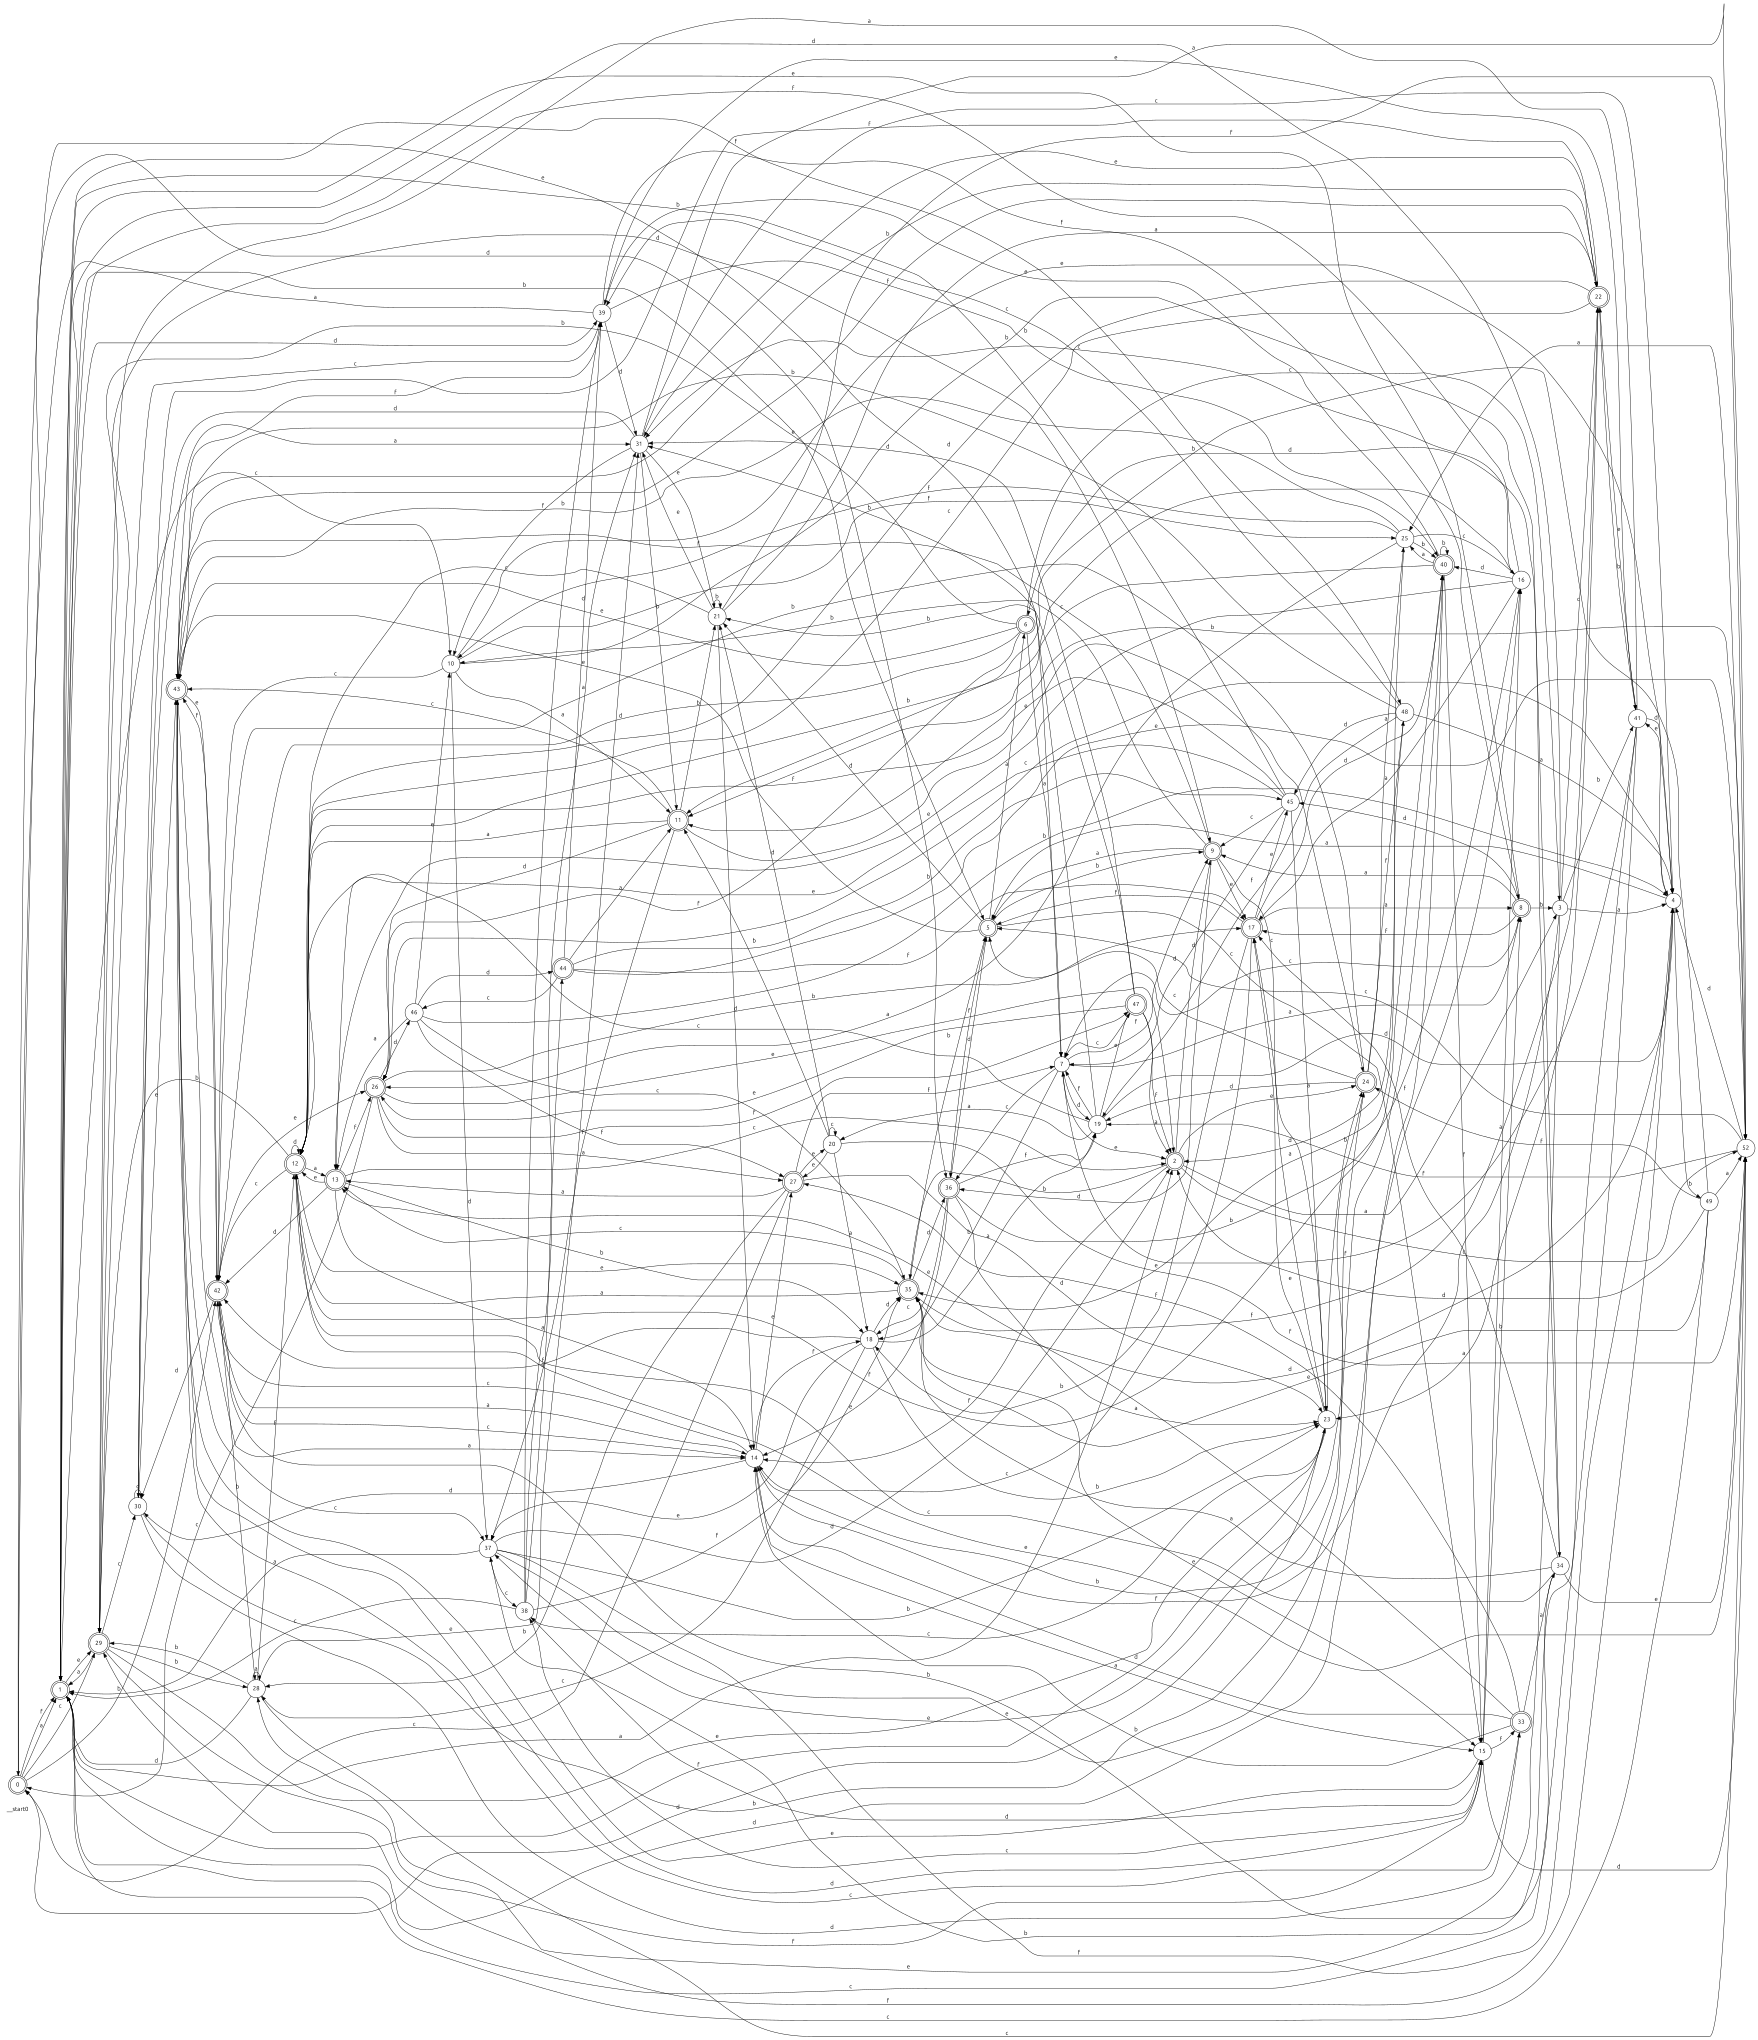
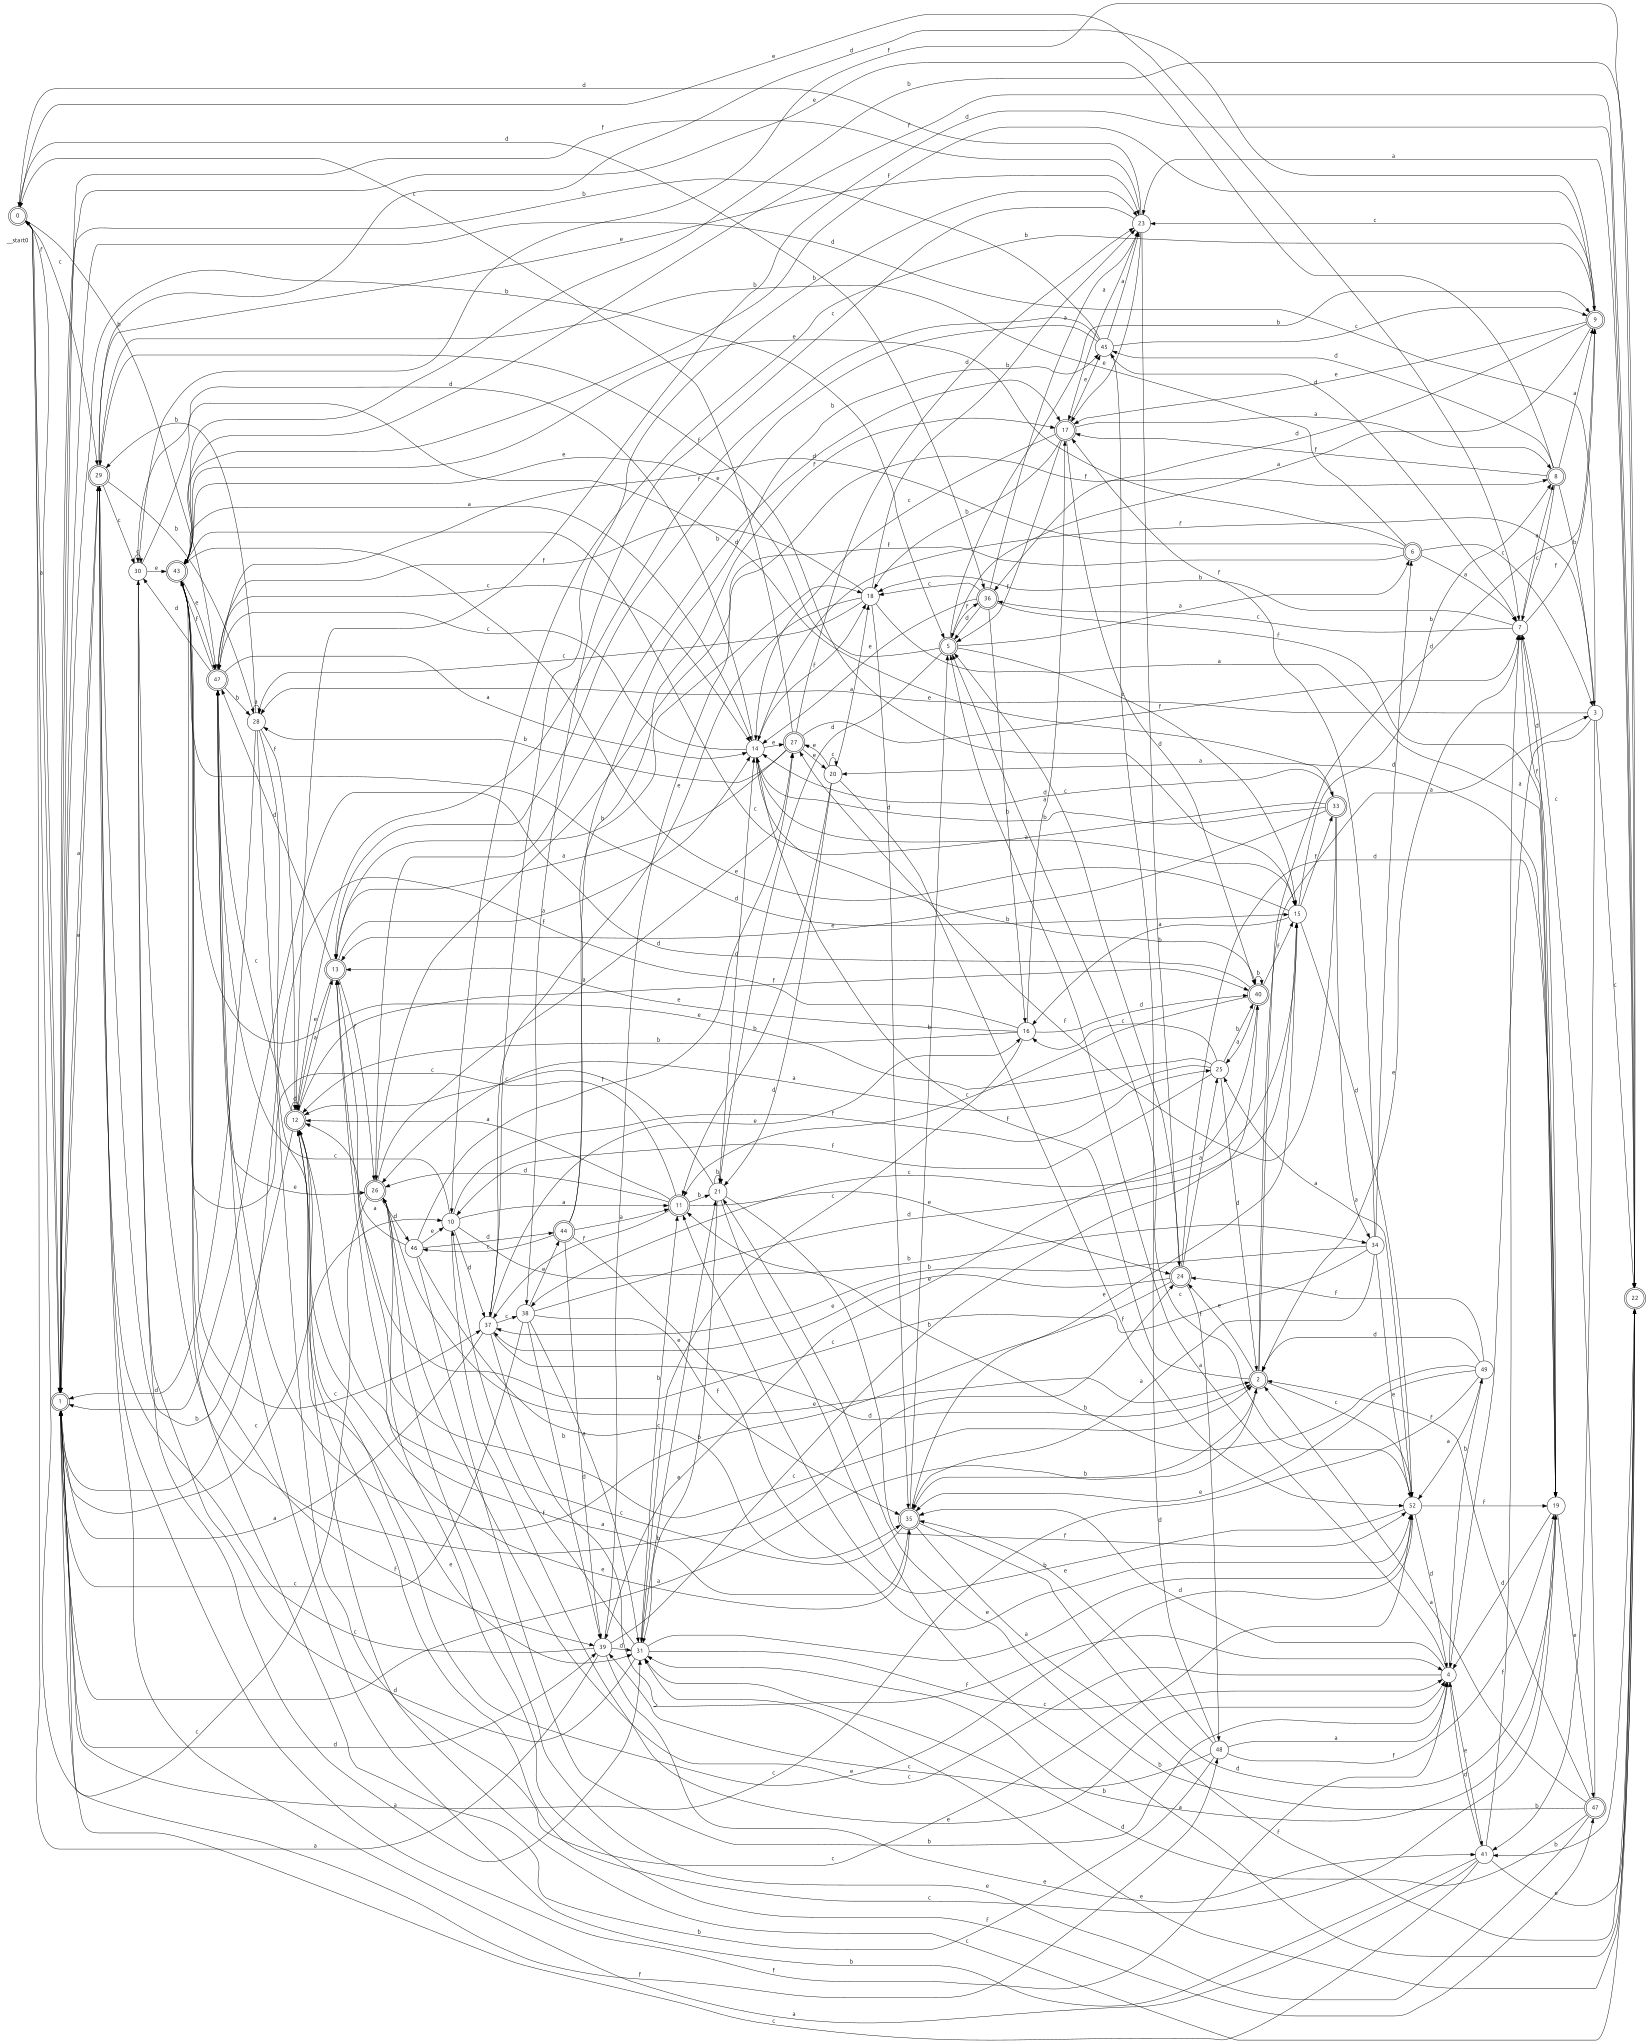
(928, 1241) -> (1283, 1781)
